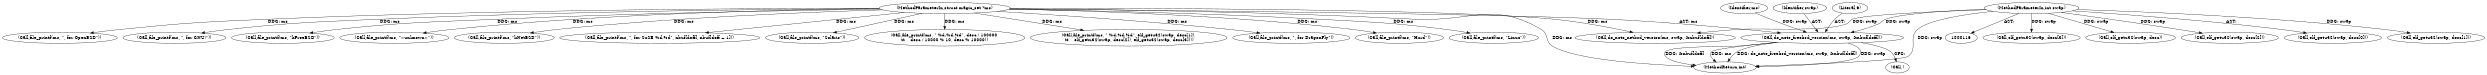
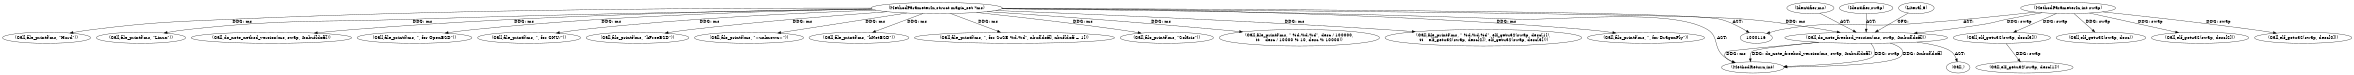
none -> (1376, 10)
(2242, 17) -> (2012, 51)
(1689, 22) -> (1796, 22)
(1795, 22) -> (1846, 22)
(1841, 22) -> (1904, 22)
(2232, 22) -> (2219, 22)
(1844, 24) -> none
(1562, 38) -> (1723, 38)
(1901, 54) -> (1961, 54)
(1887, 60) -> none
